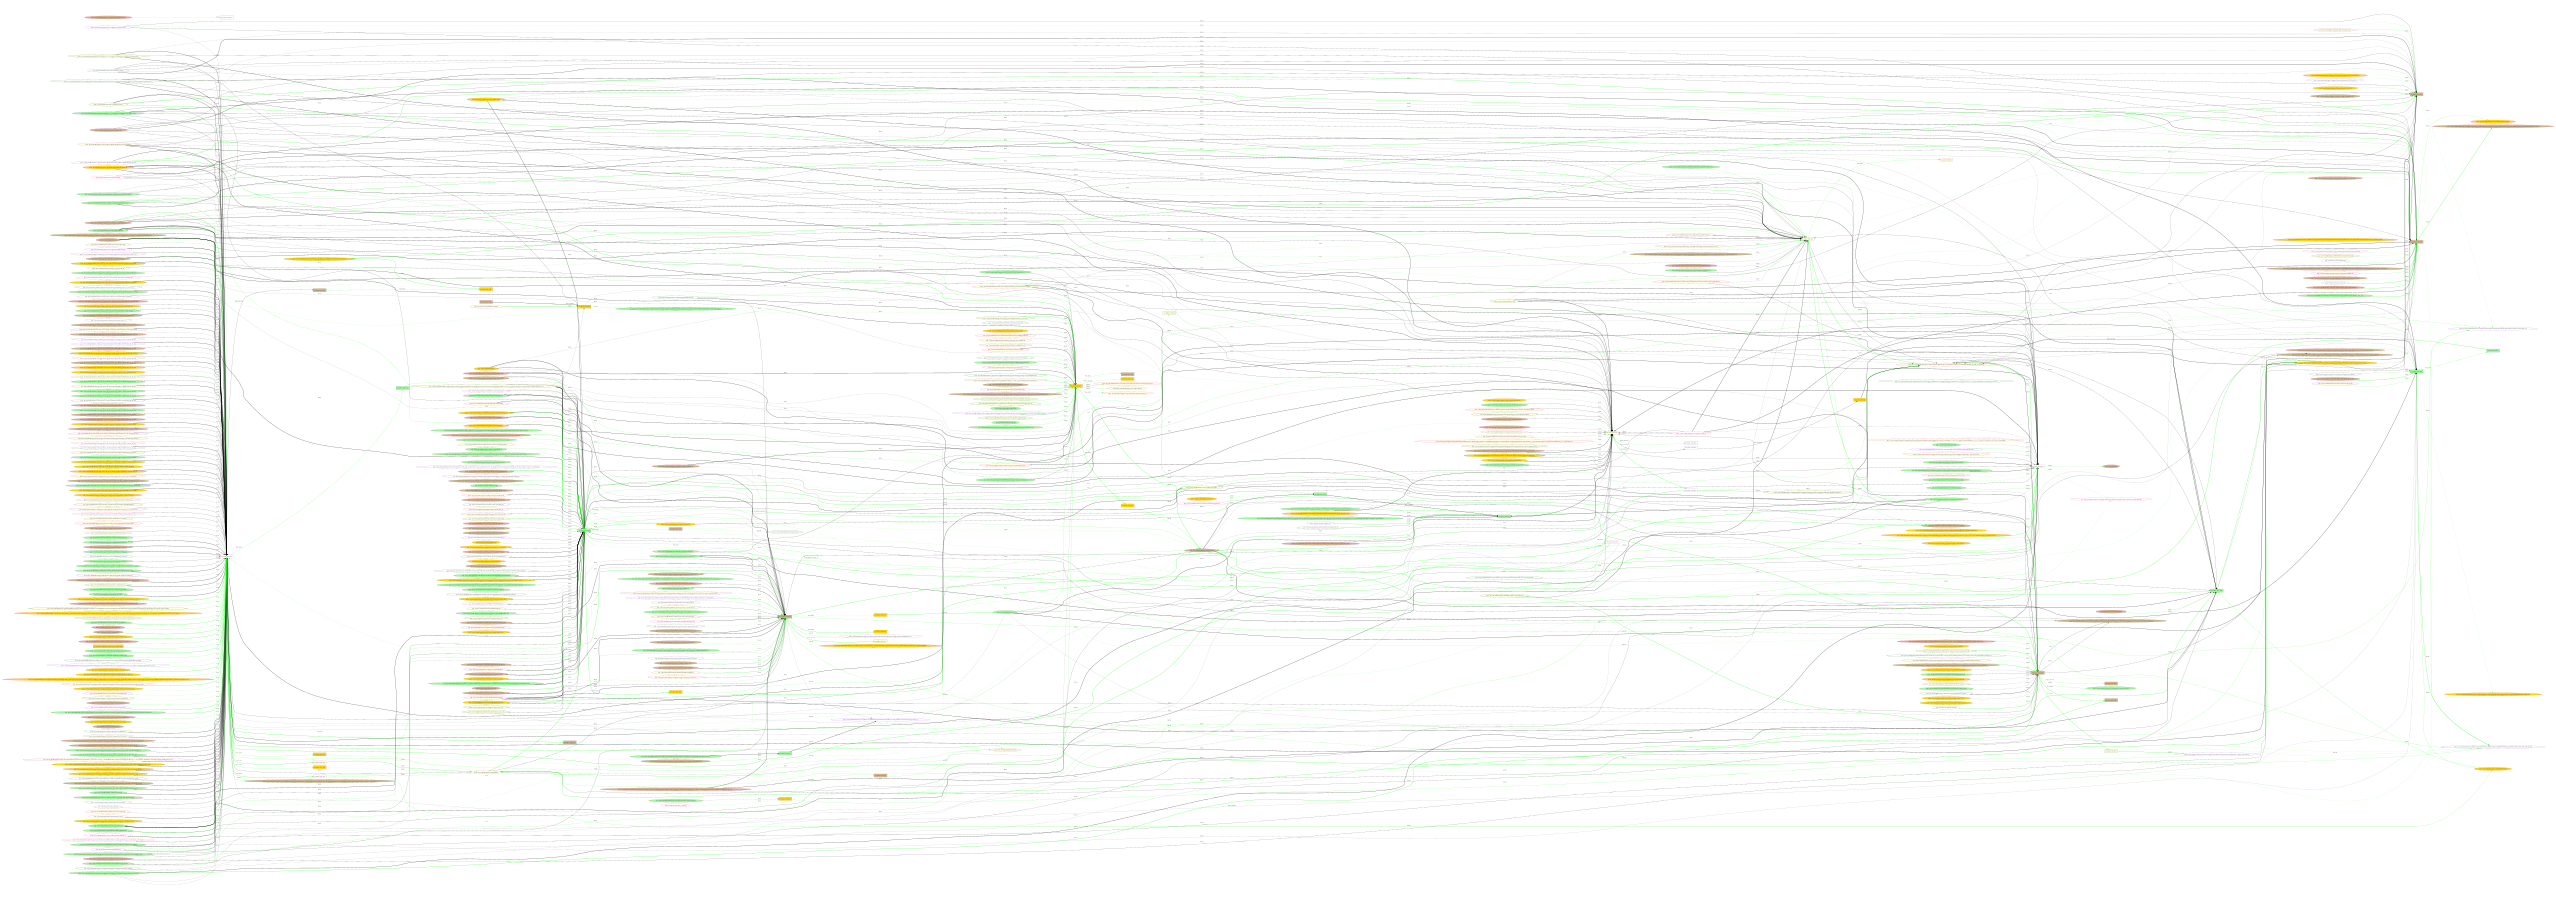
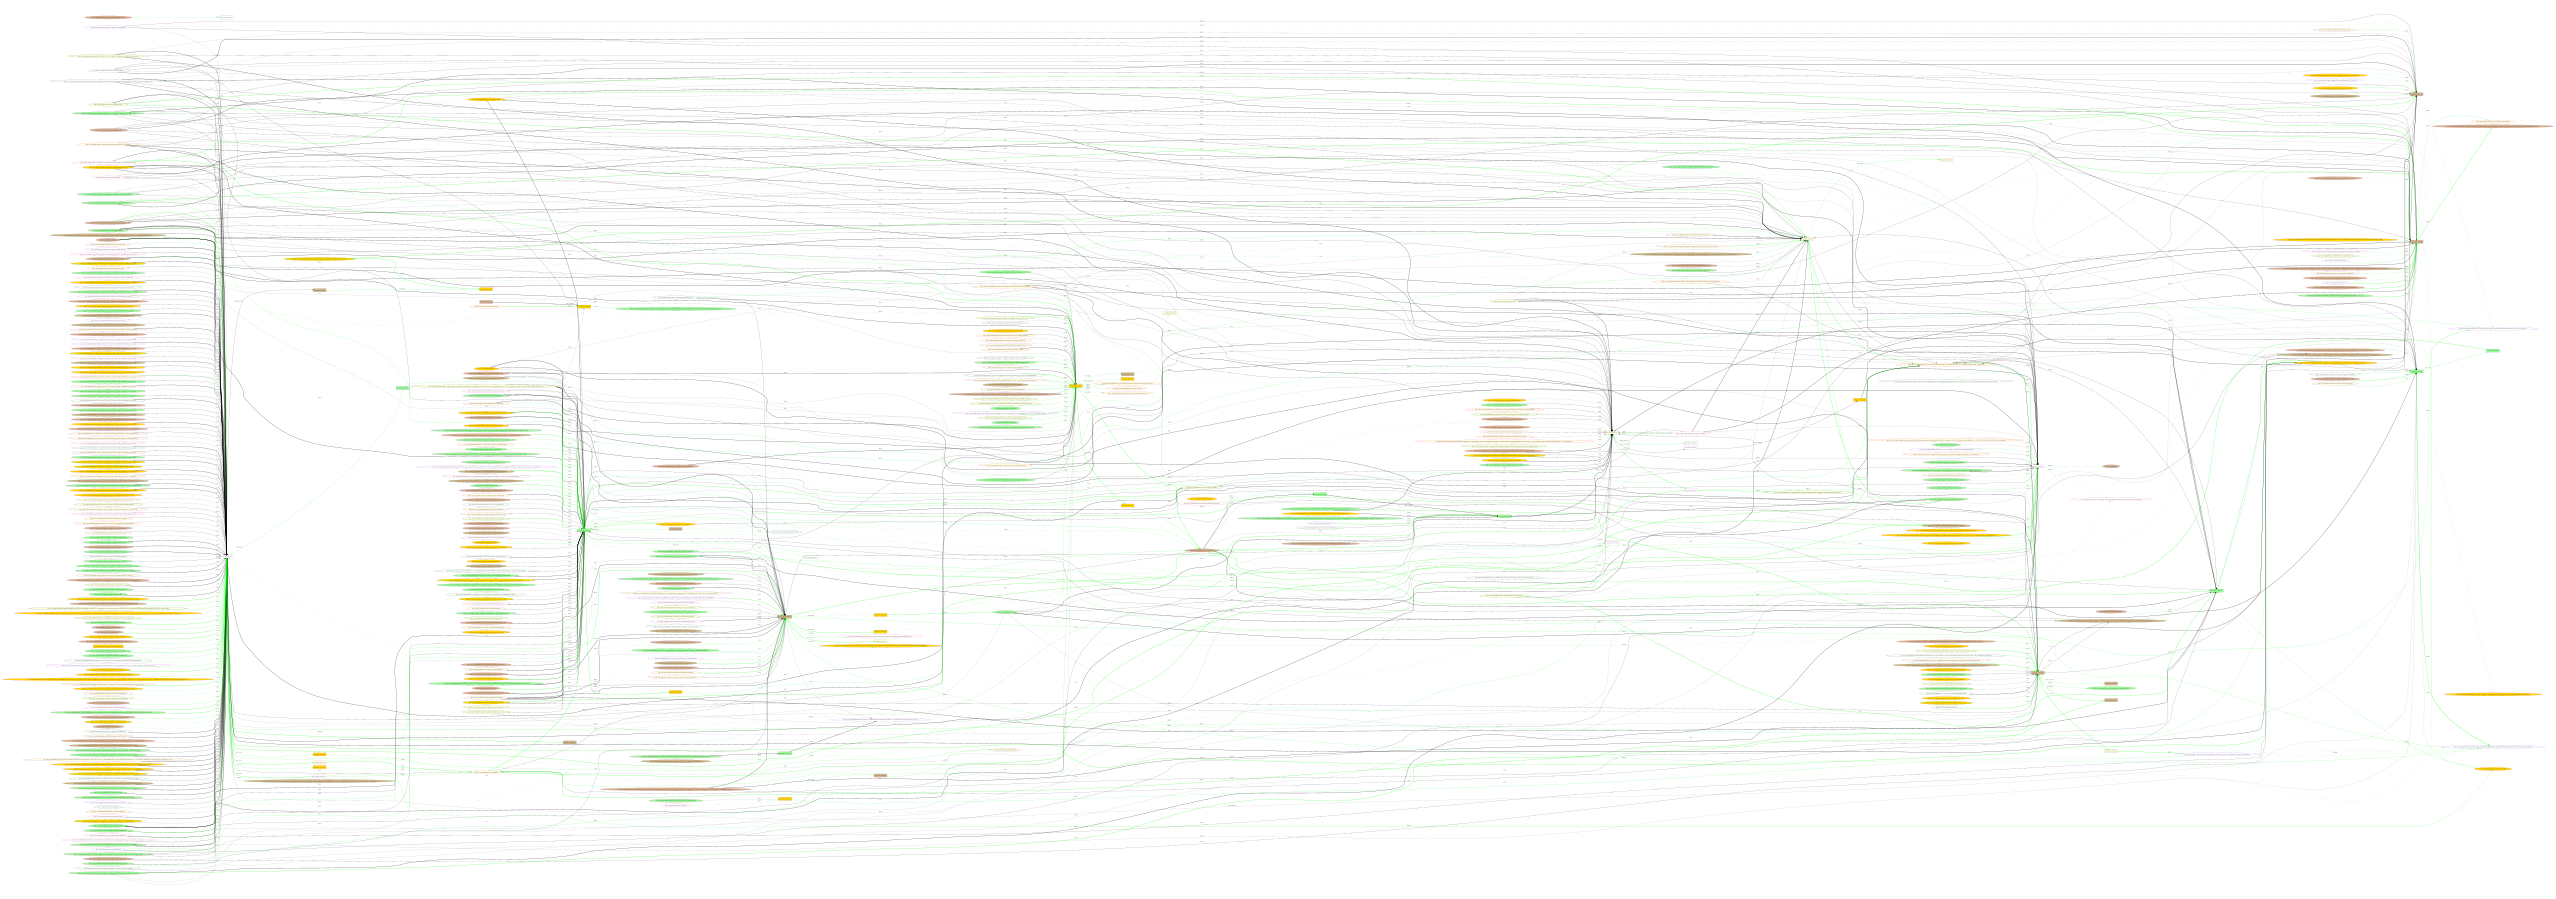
(2493, 122) -> (2493, 122)
(486, 552) -> none
